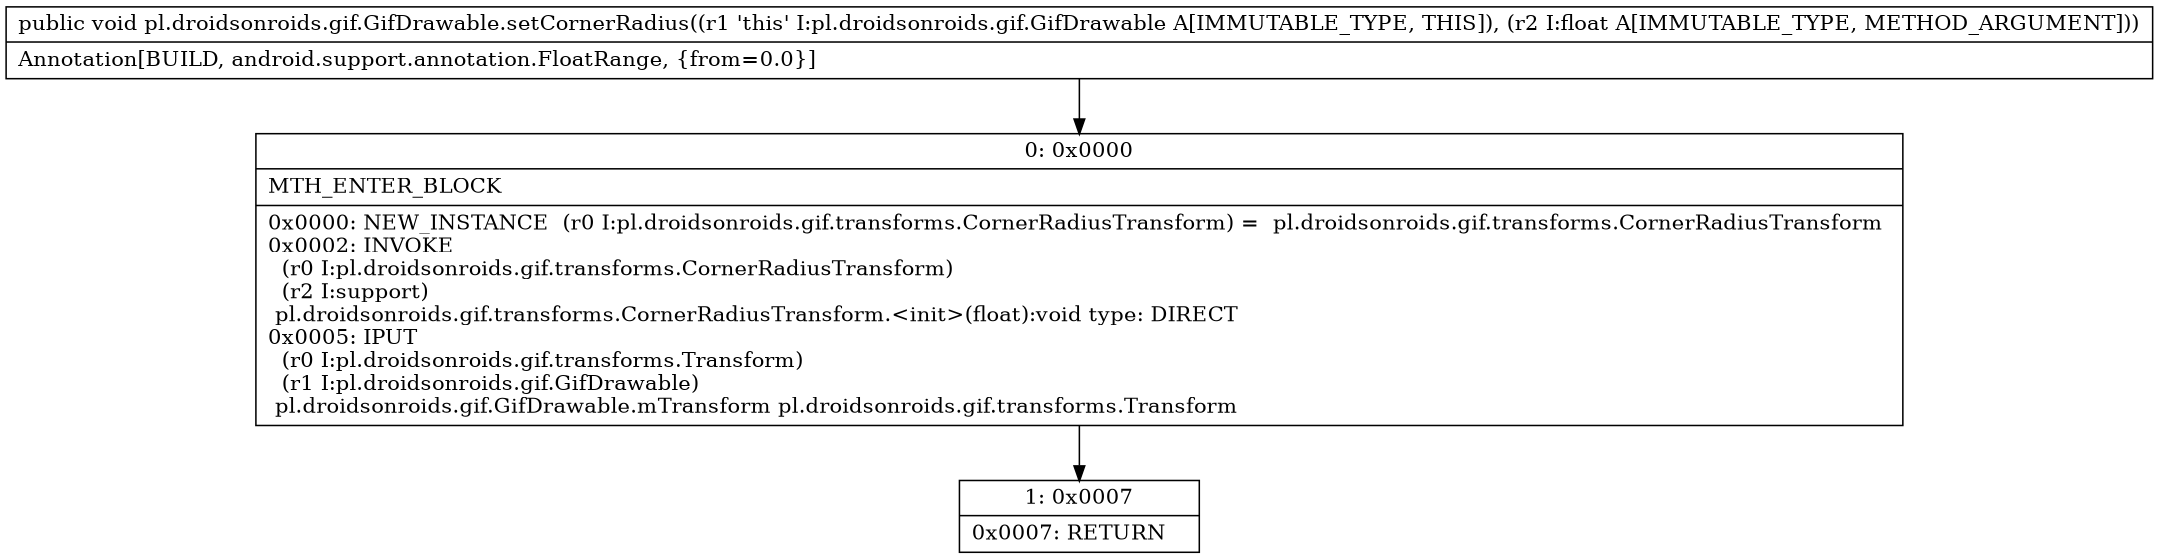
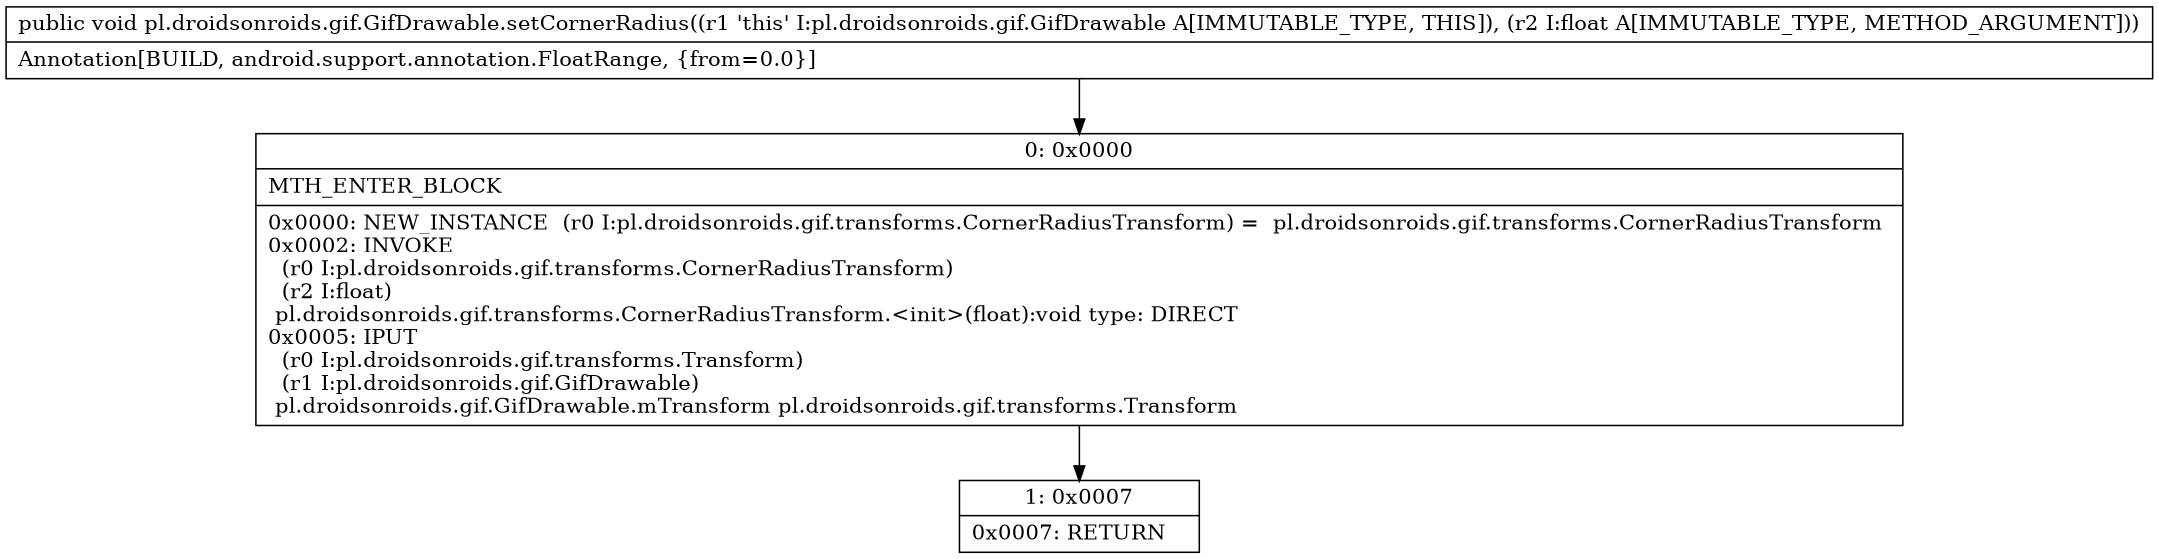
(349, 292) -> (331, 292)
